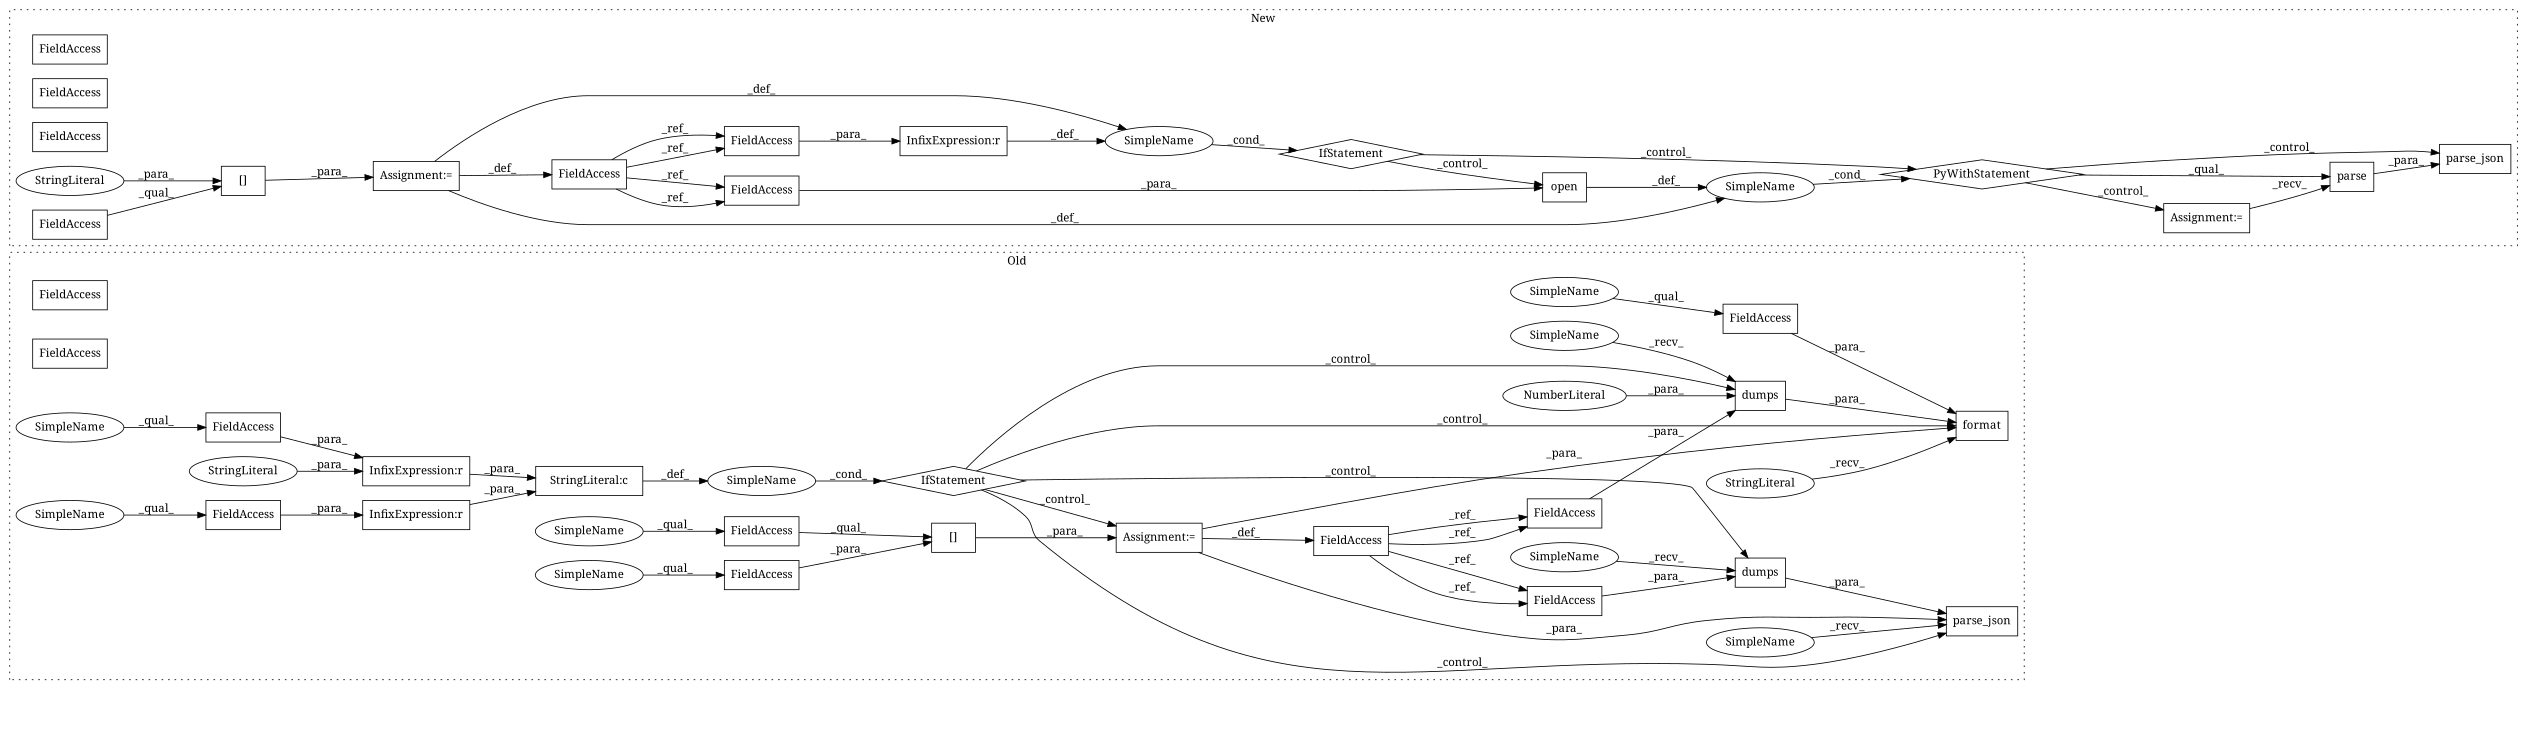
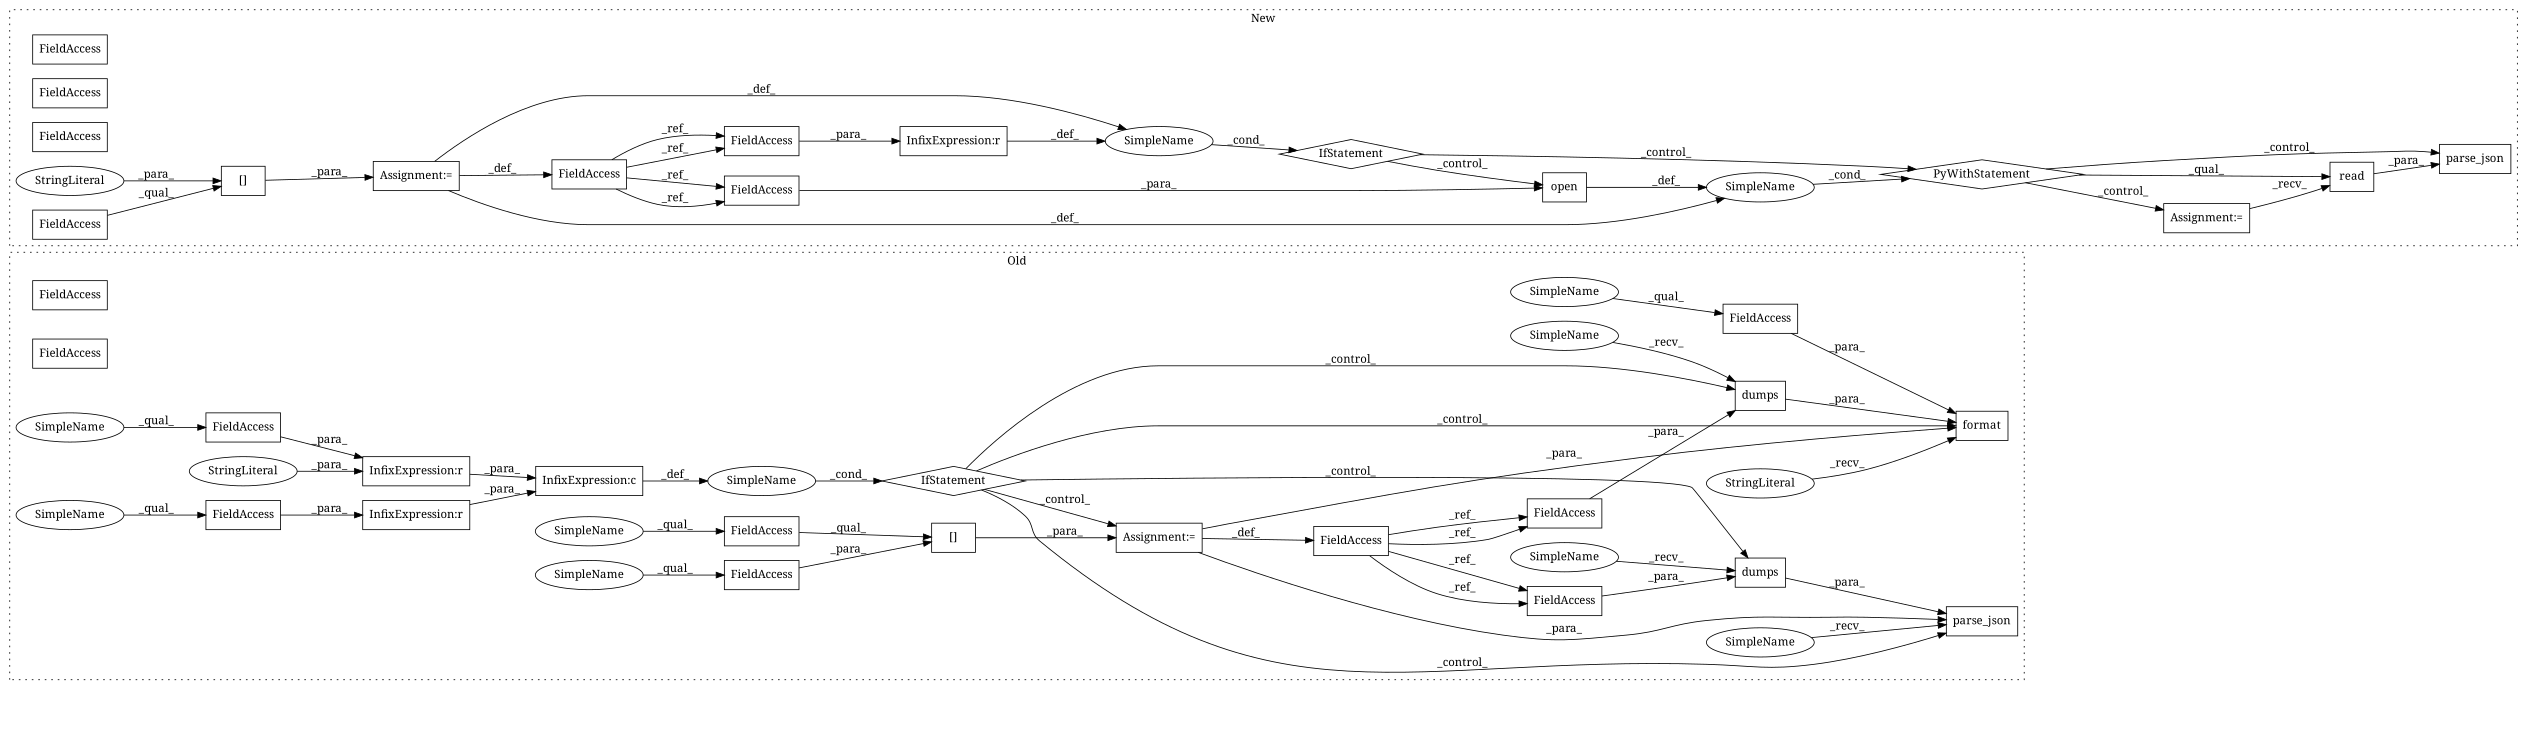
(2352, 177) -> (2352, 177)
(1565, 396) -> none
(589, 481) -> (589, 481)
